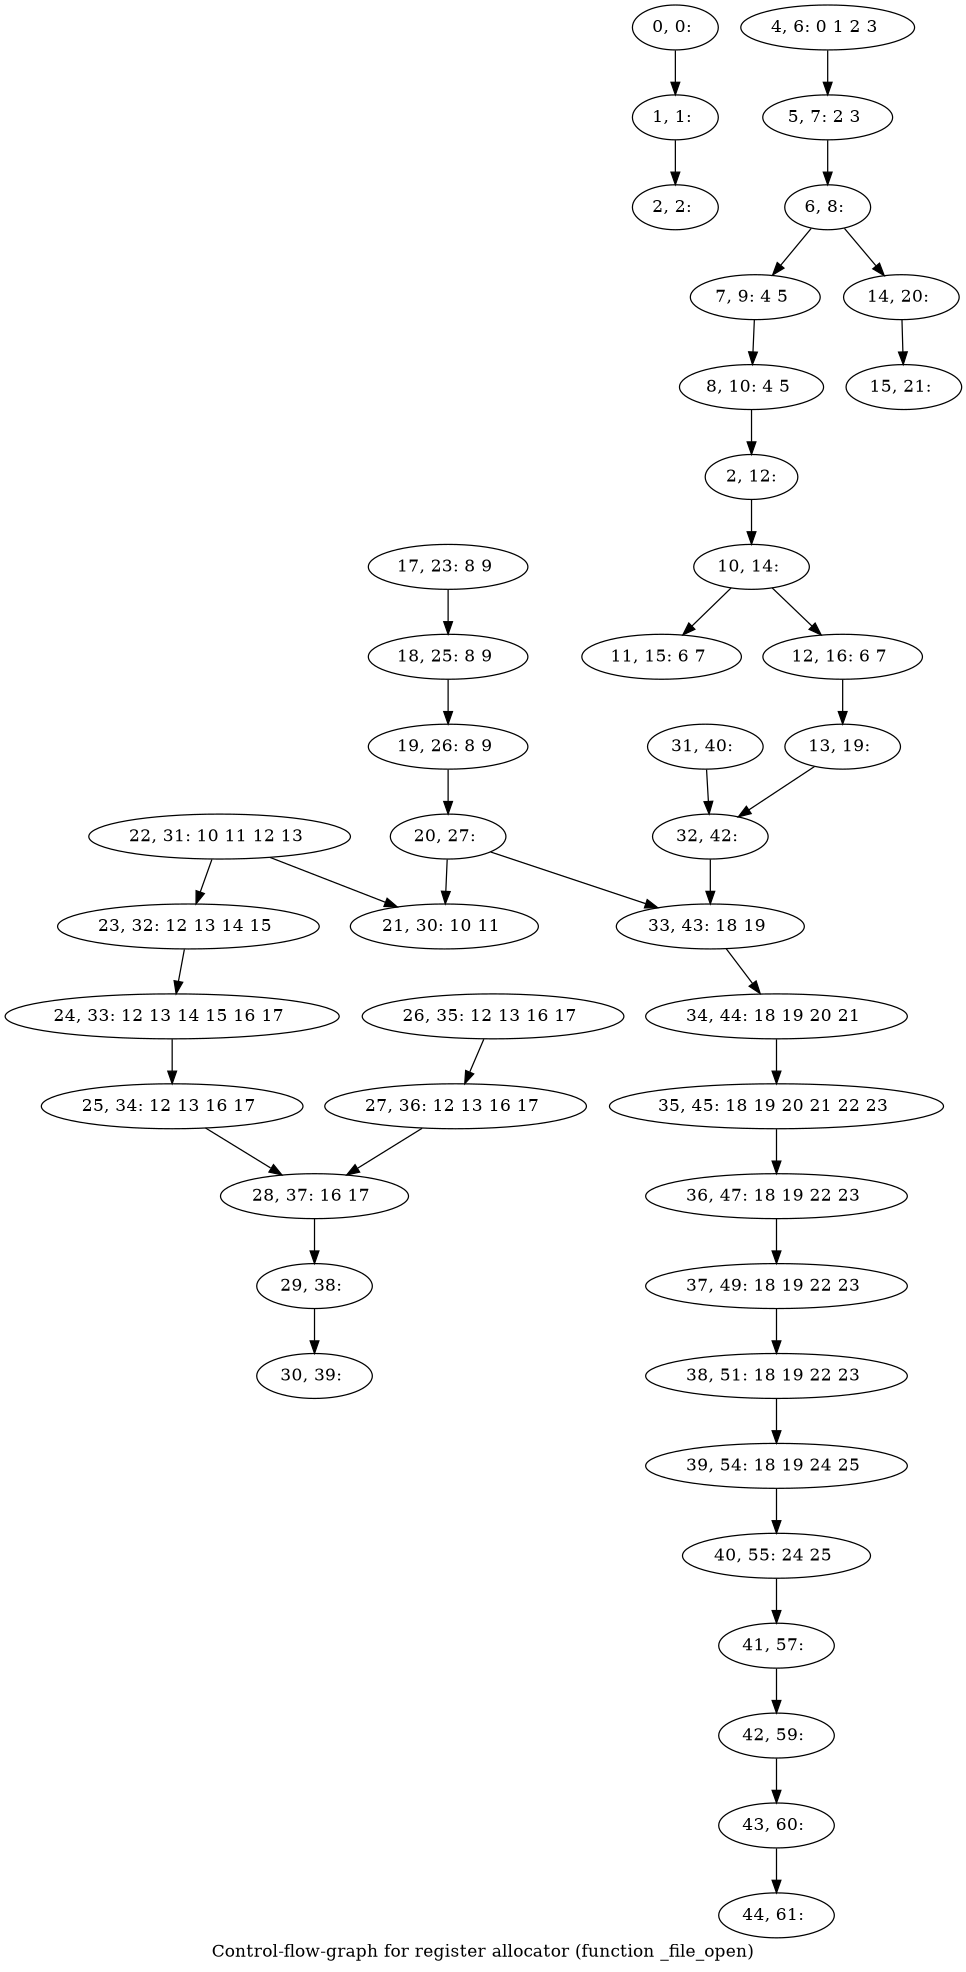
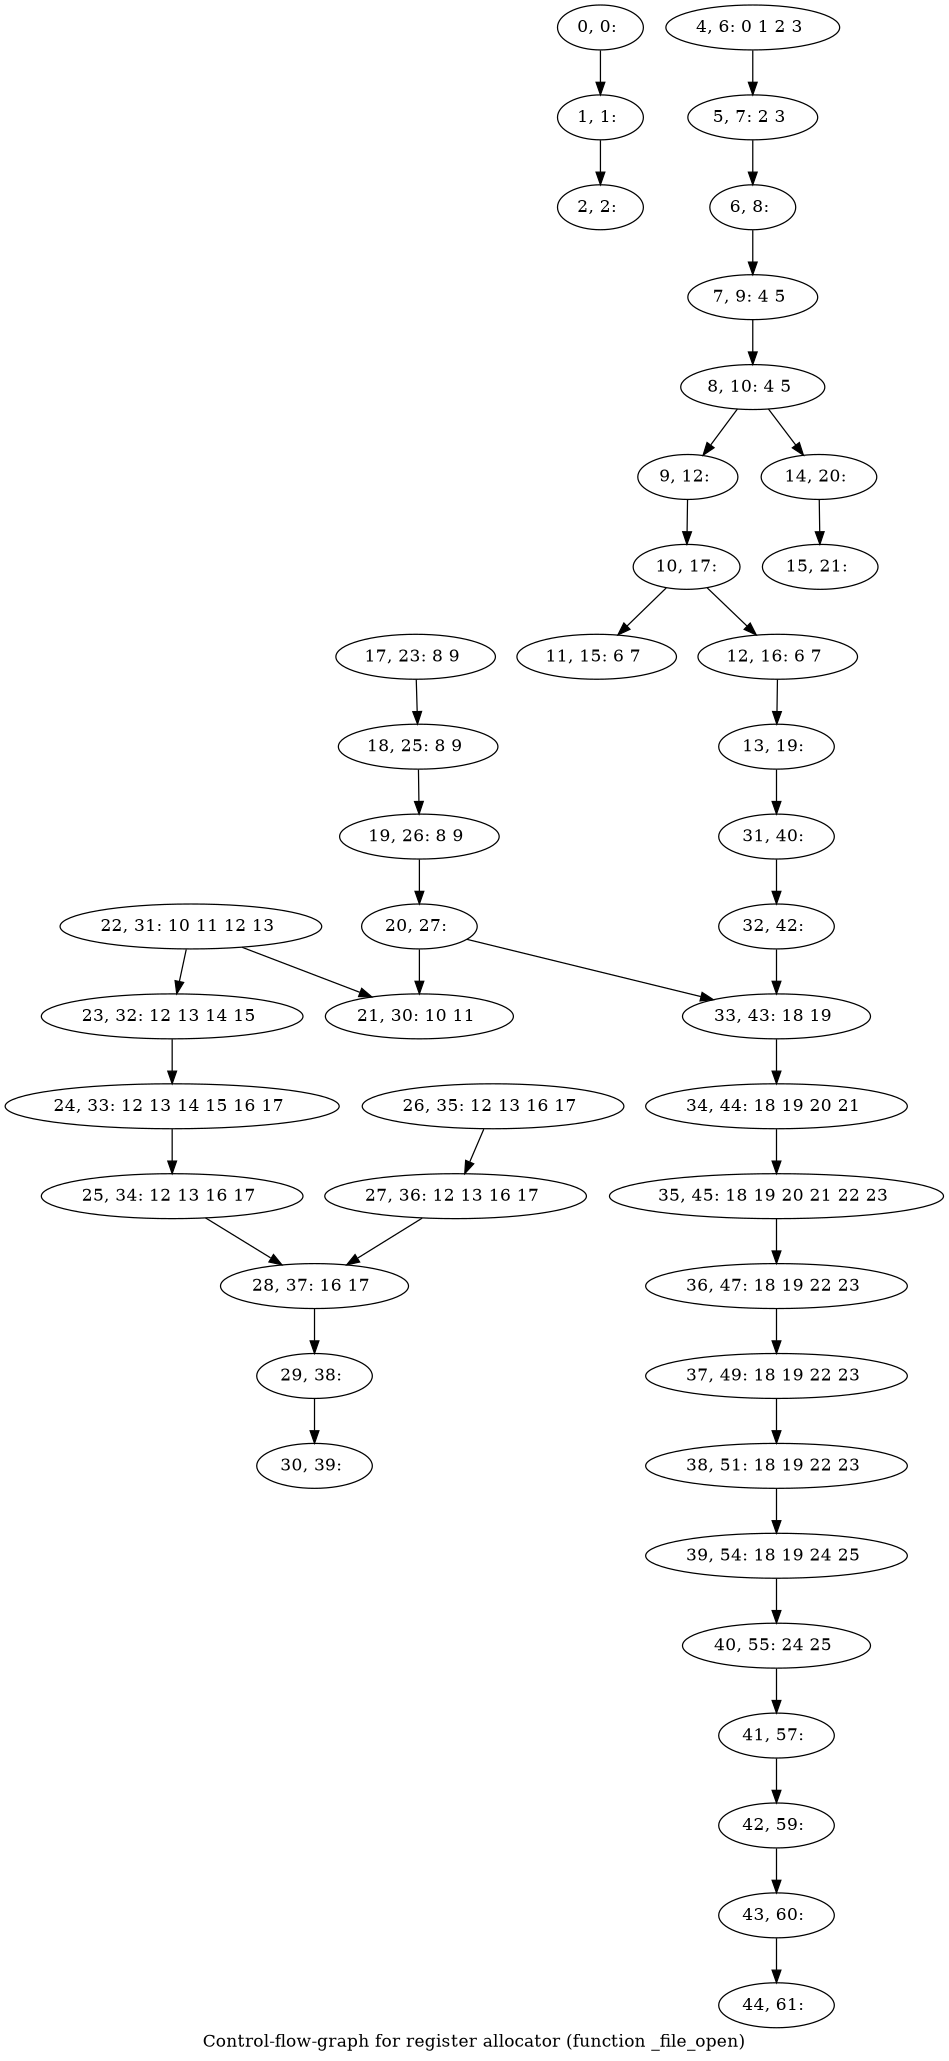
(860, 247) -> (782, 427)
(752, 477) -> (688, 477)
(752, 567) -> (687, 567)
(782, 788) -> (776, 786)
